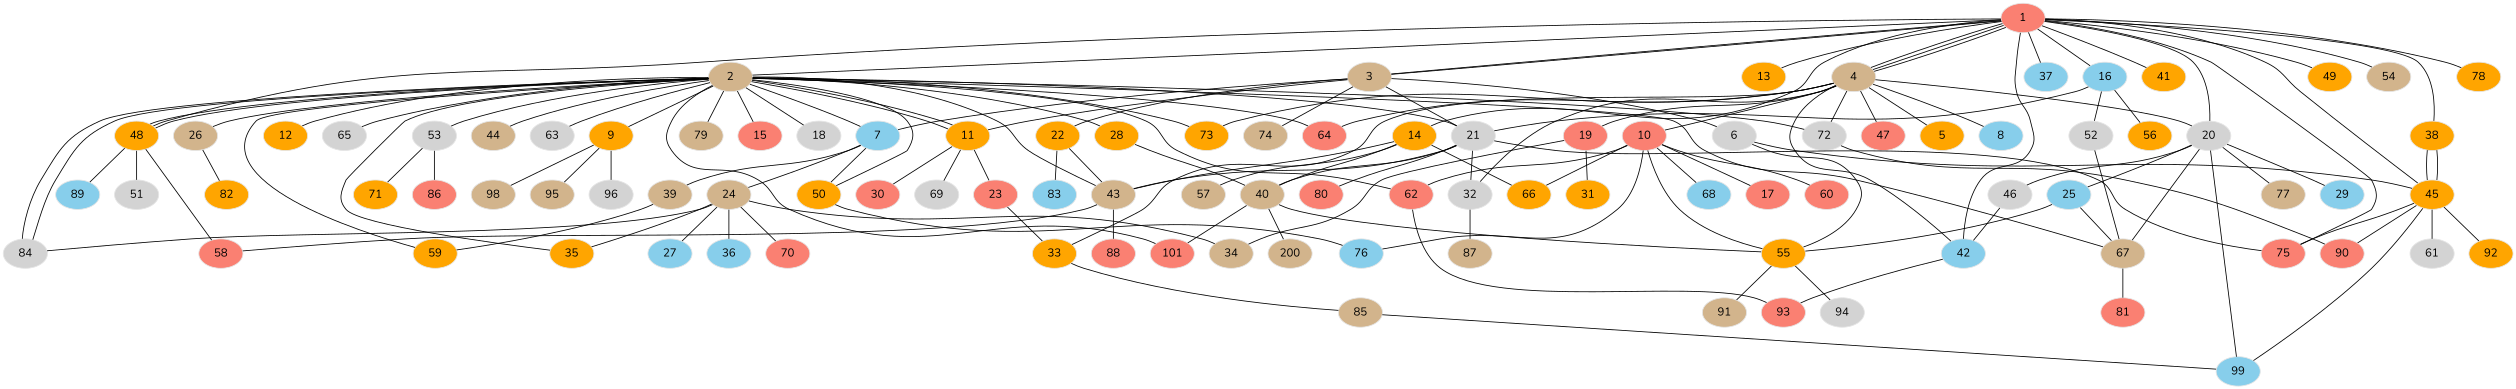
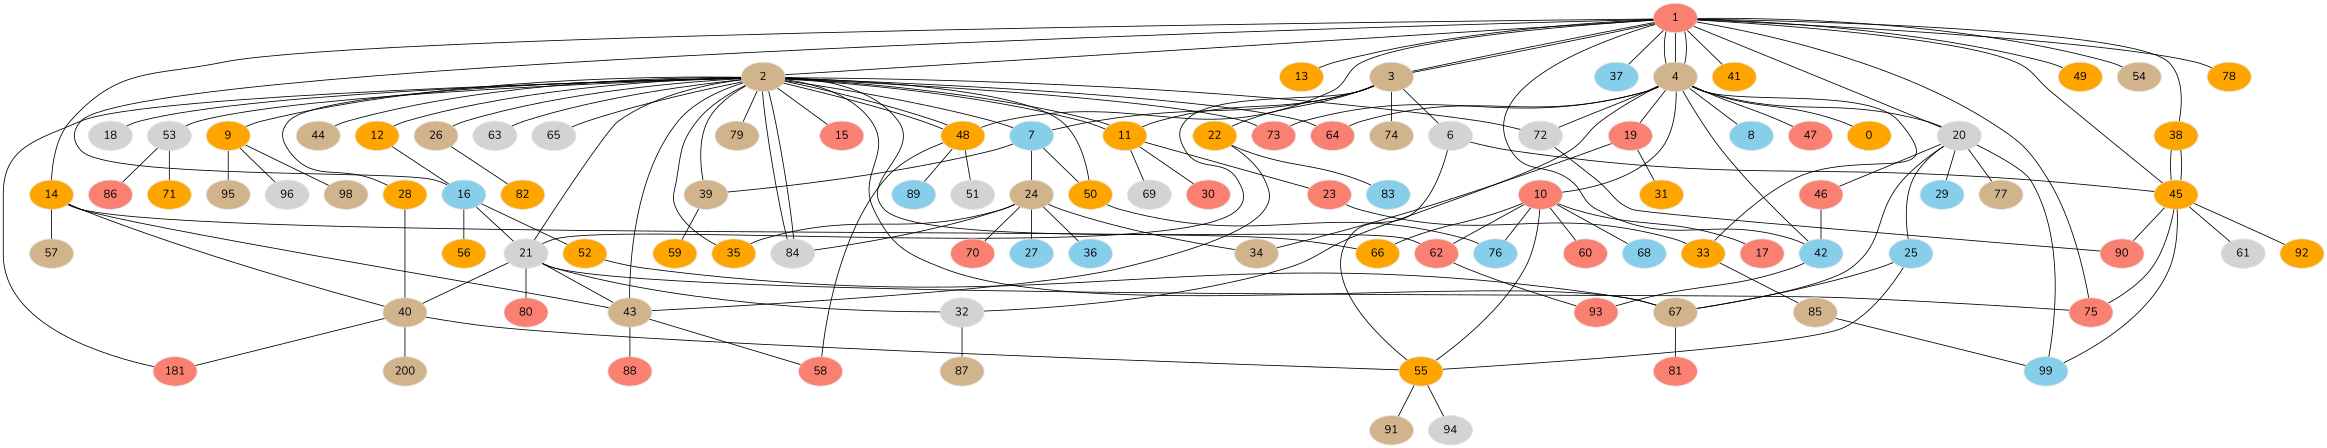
(251, 130) -> (706, 125)
(1207, 136) -> (1274, 136)
(1942, 136) -> (1869, 136)
(2091, 136) -> (585, 254)
none -> (420, 165)
(2010, 195) -> (1821, 195)
(1172, 254) -> (175, 371)
